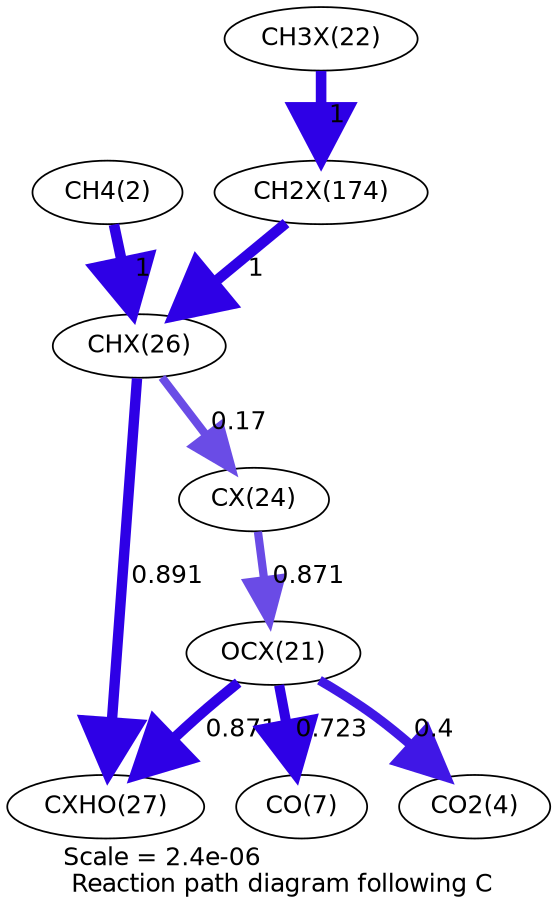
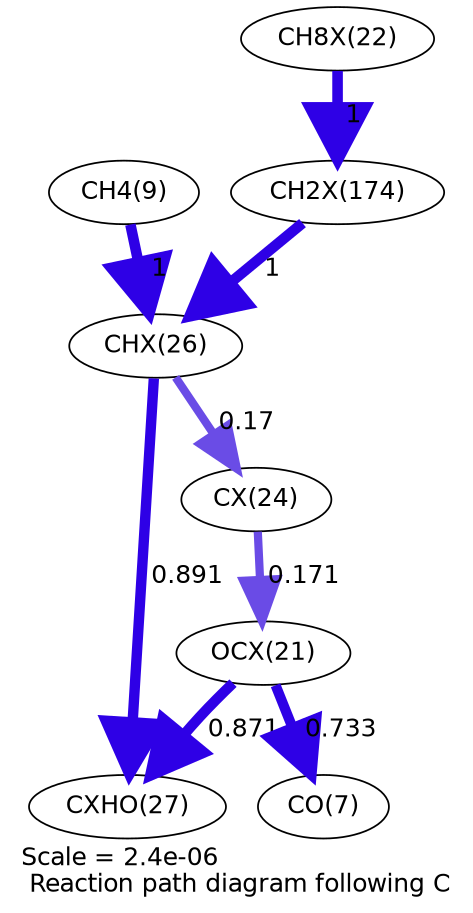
(321, 39) -> (338, 39)
(107, 192) -> (124, 192)
(305, 576) -> (301, 576)
(328, 730) -> (338, 730)
(475, 807) -> none
